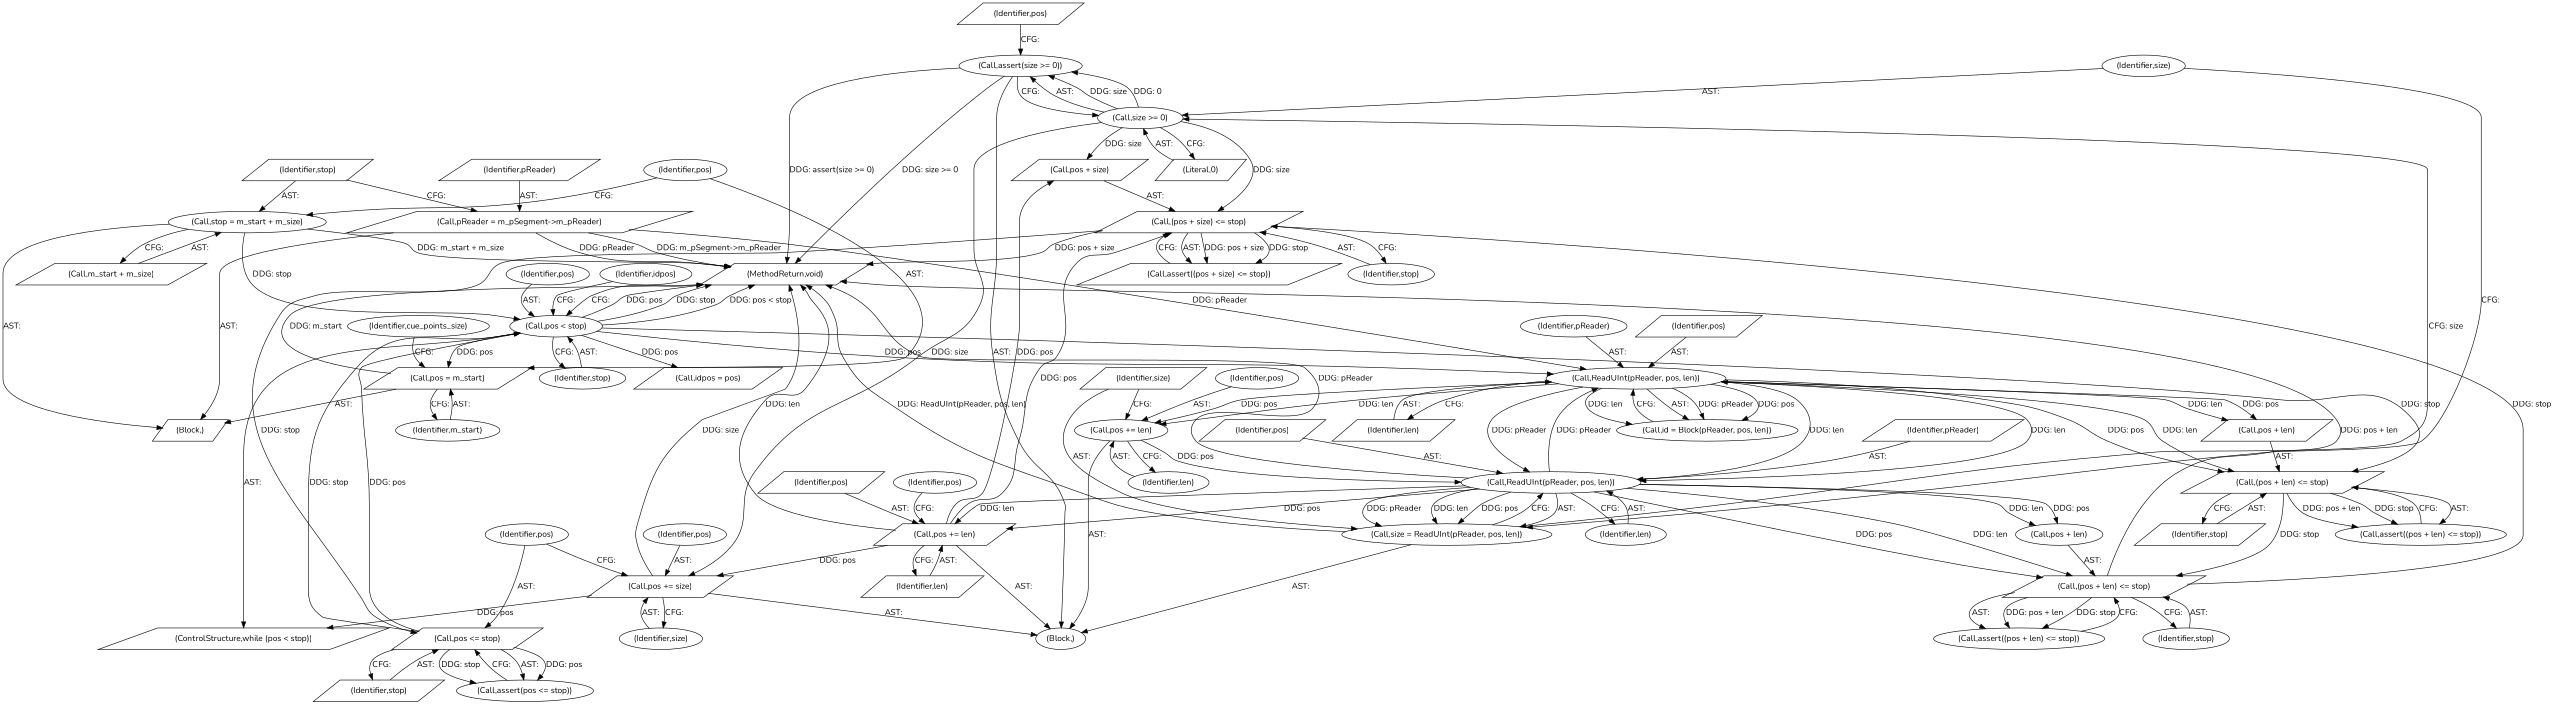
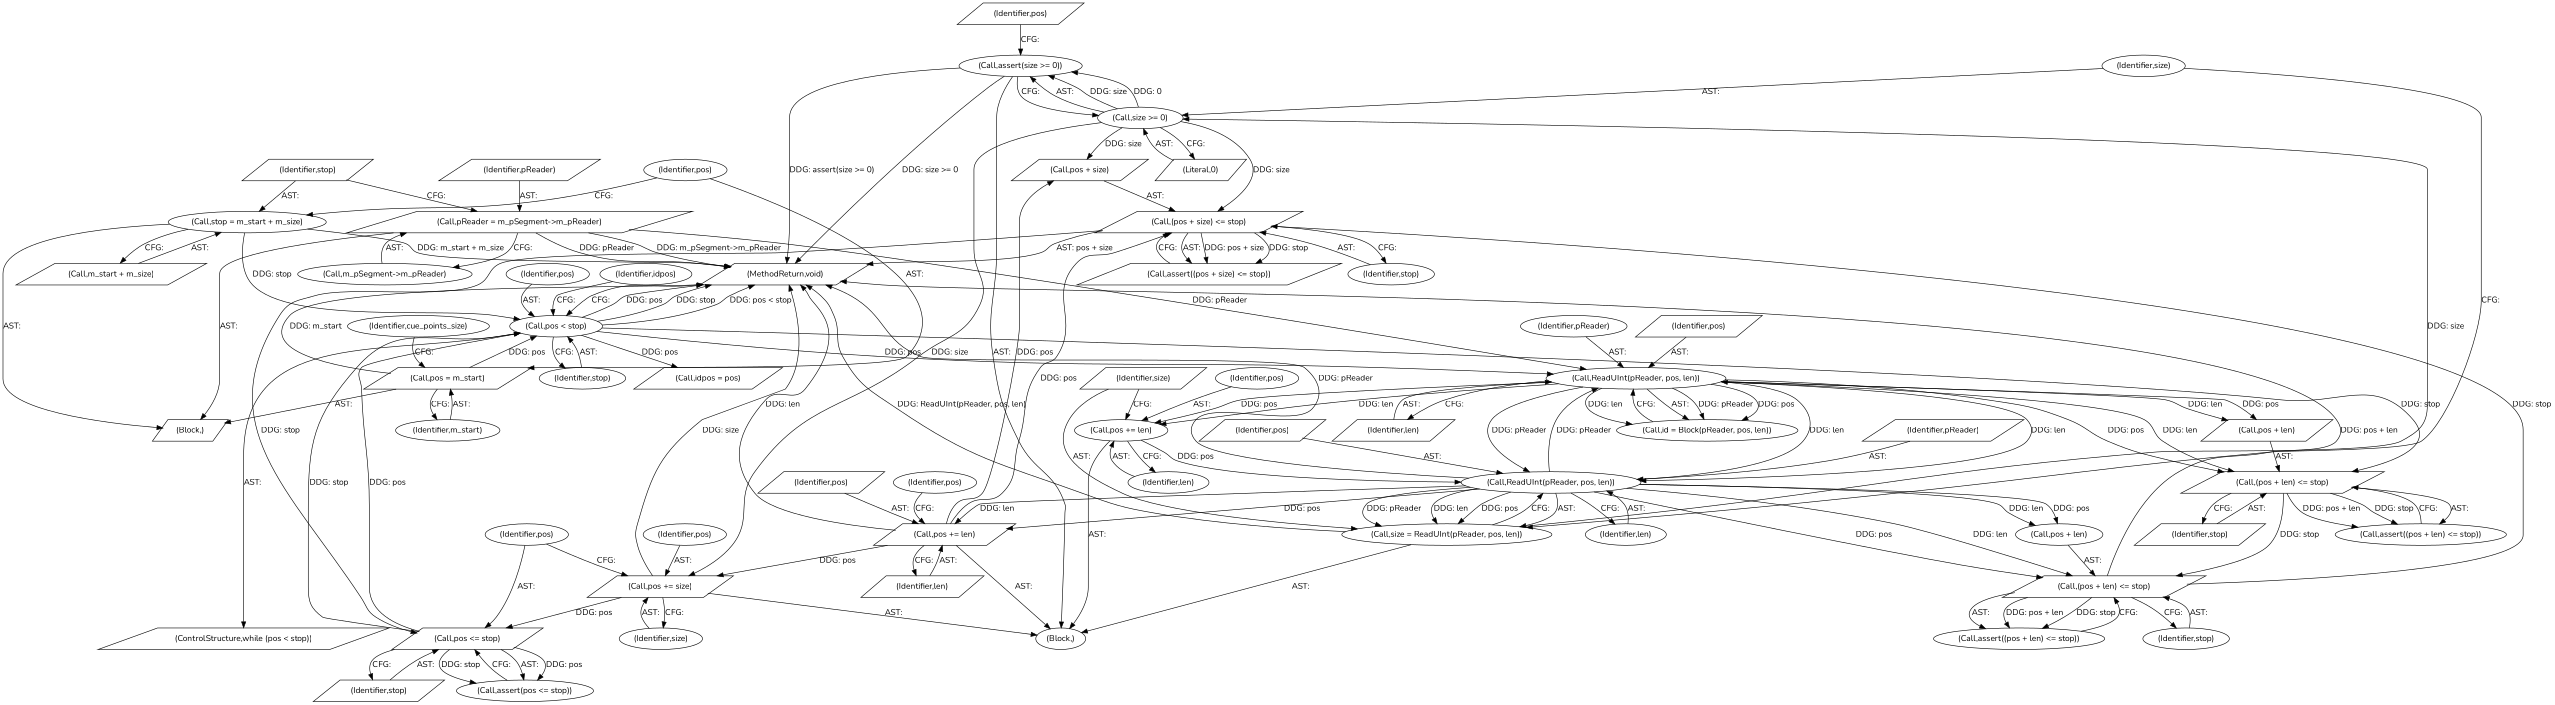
(1085, 248) -> (1085, 248)
none -> (385, 274)
(2446, 326) -> (2446, 326)
(480, 340) -> (500, 353)
(462, 611) -> (567, 612)
